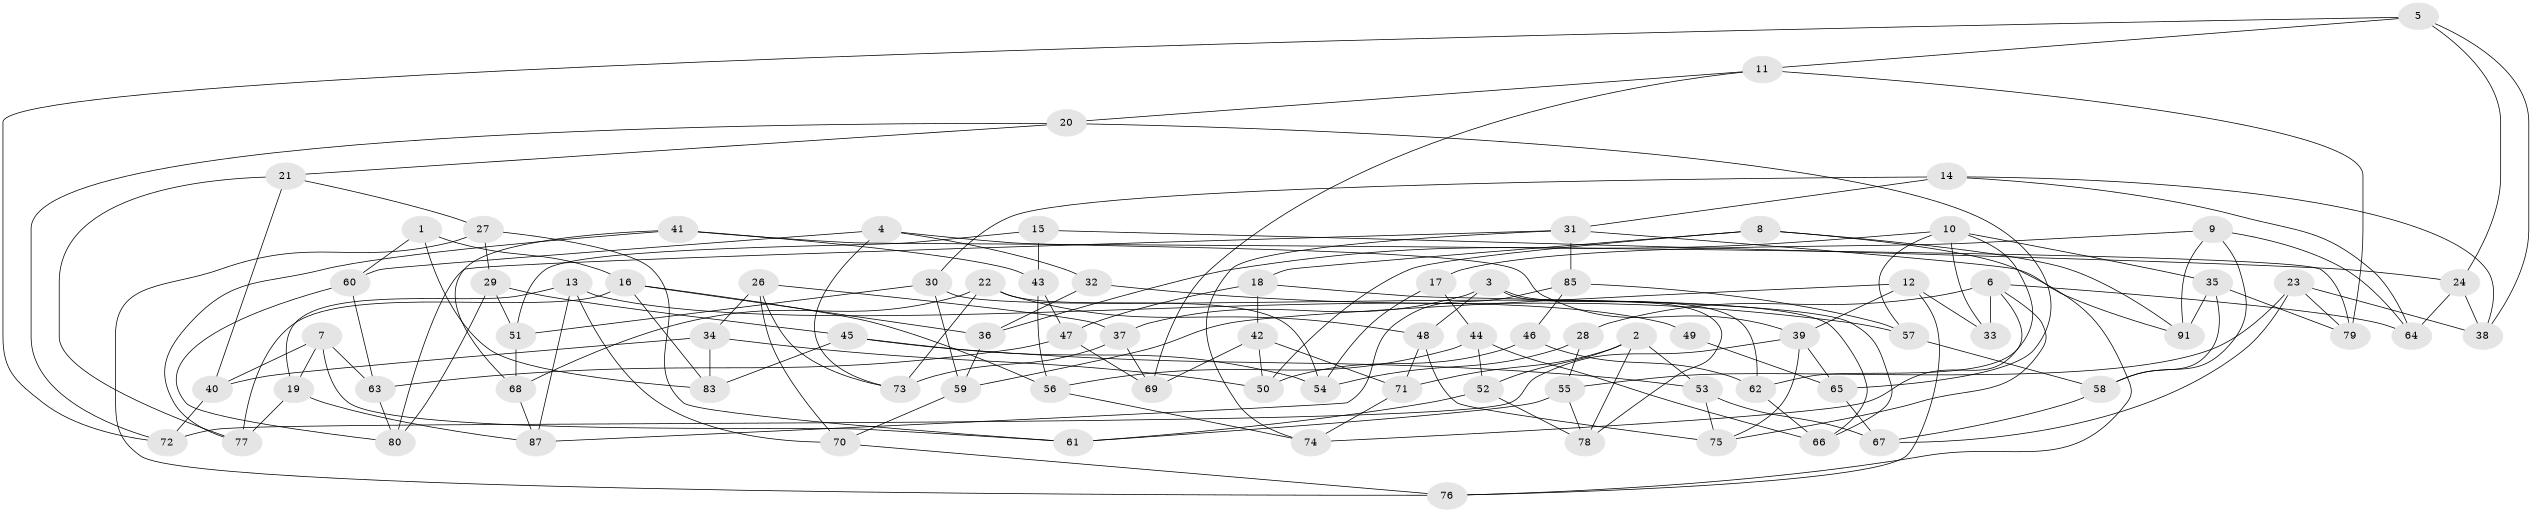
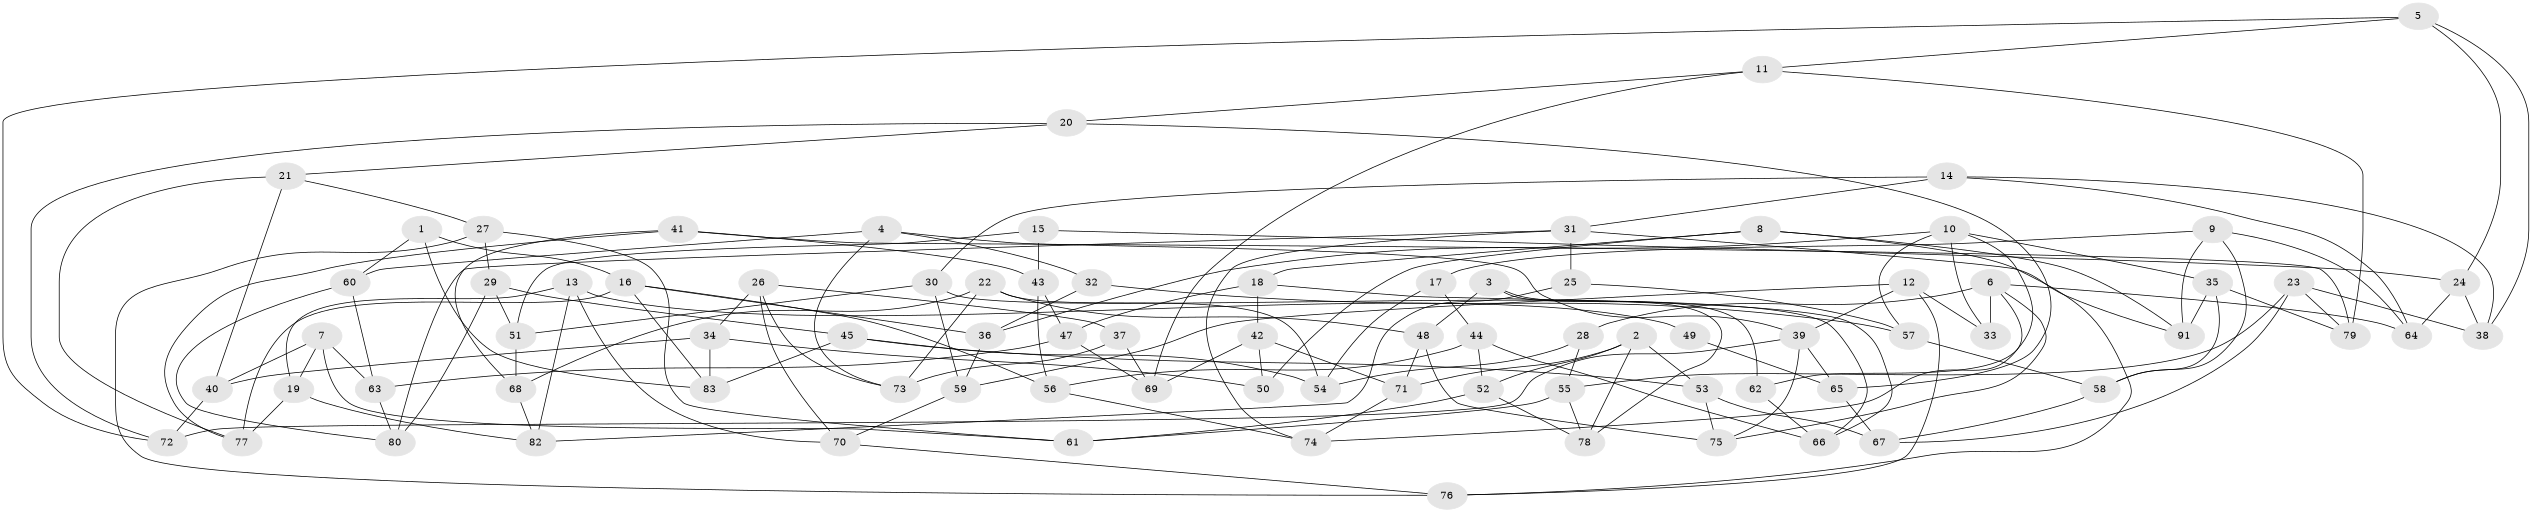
(1571, 283) -> (1571, 283)
(1305, 311) -> none
(1530, 336) -> none
(536, 443) -> (536, 443)
